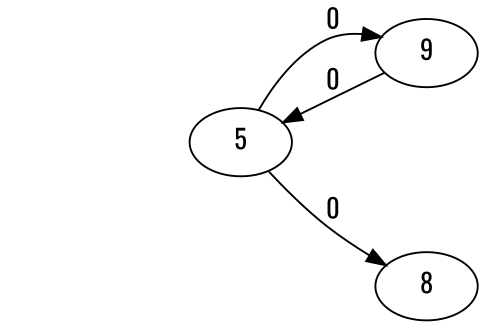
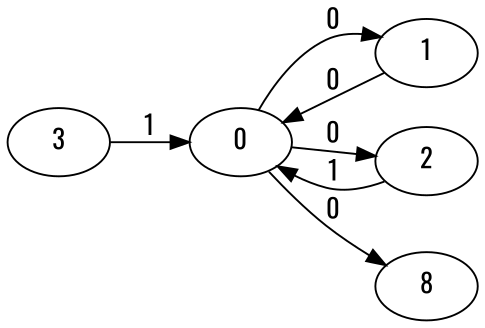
(427, 53) -> (427, 53)
none -> (59, 142)
(241, 142) -> (241, 142)
none -> (427, 161)
